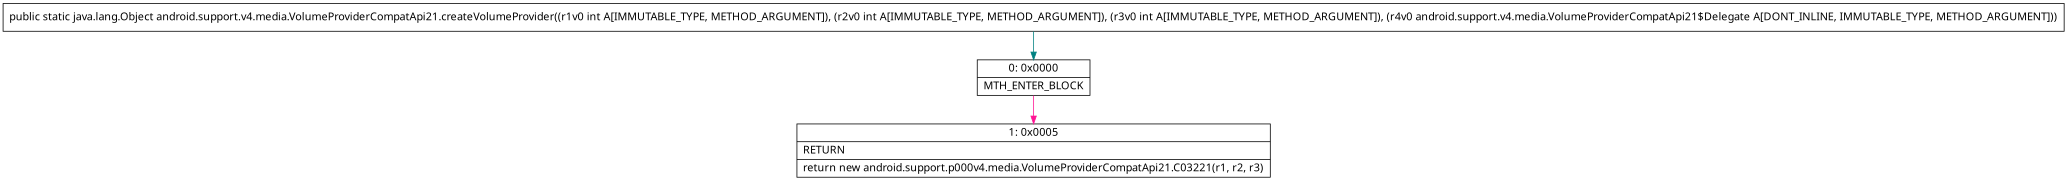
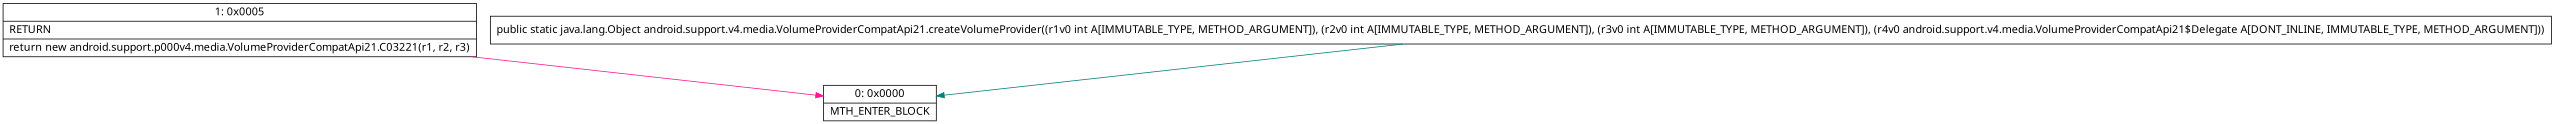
(1034, 106) -> (644, 76)
